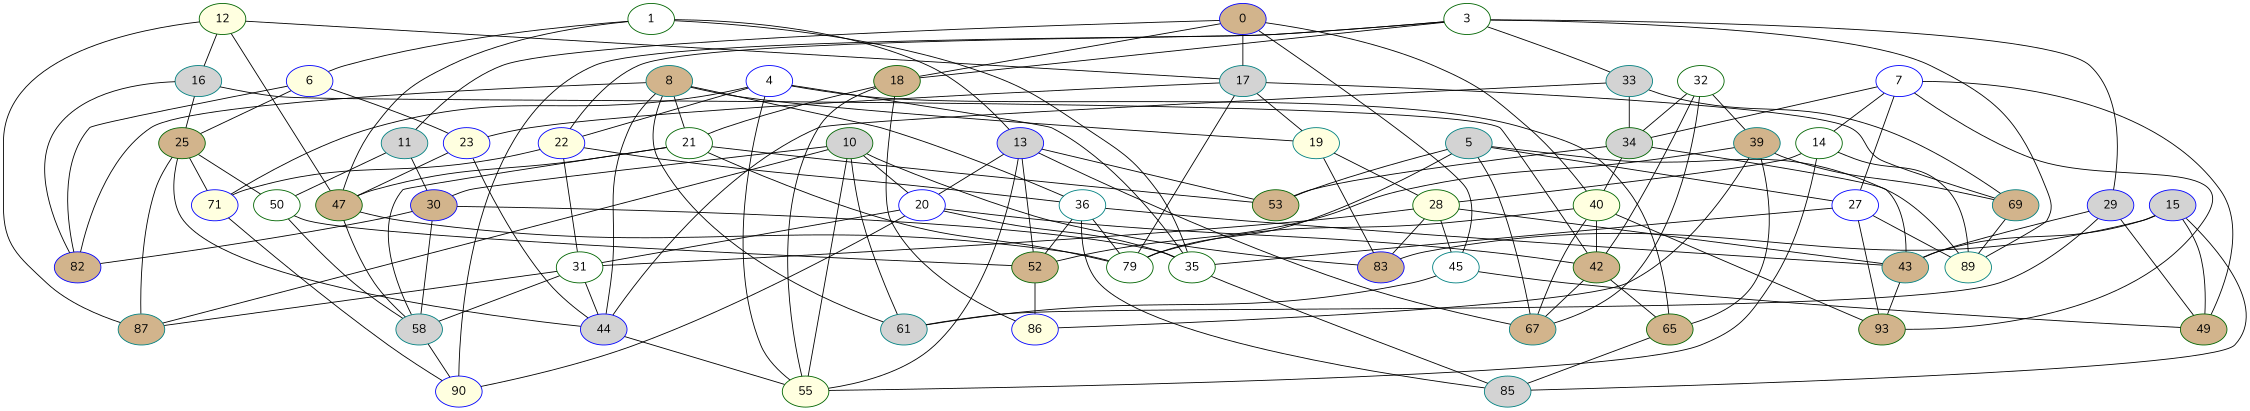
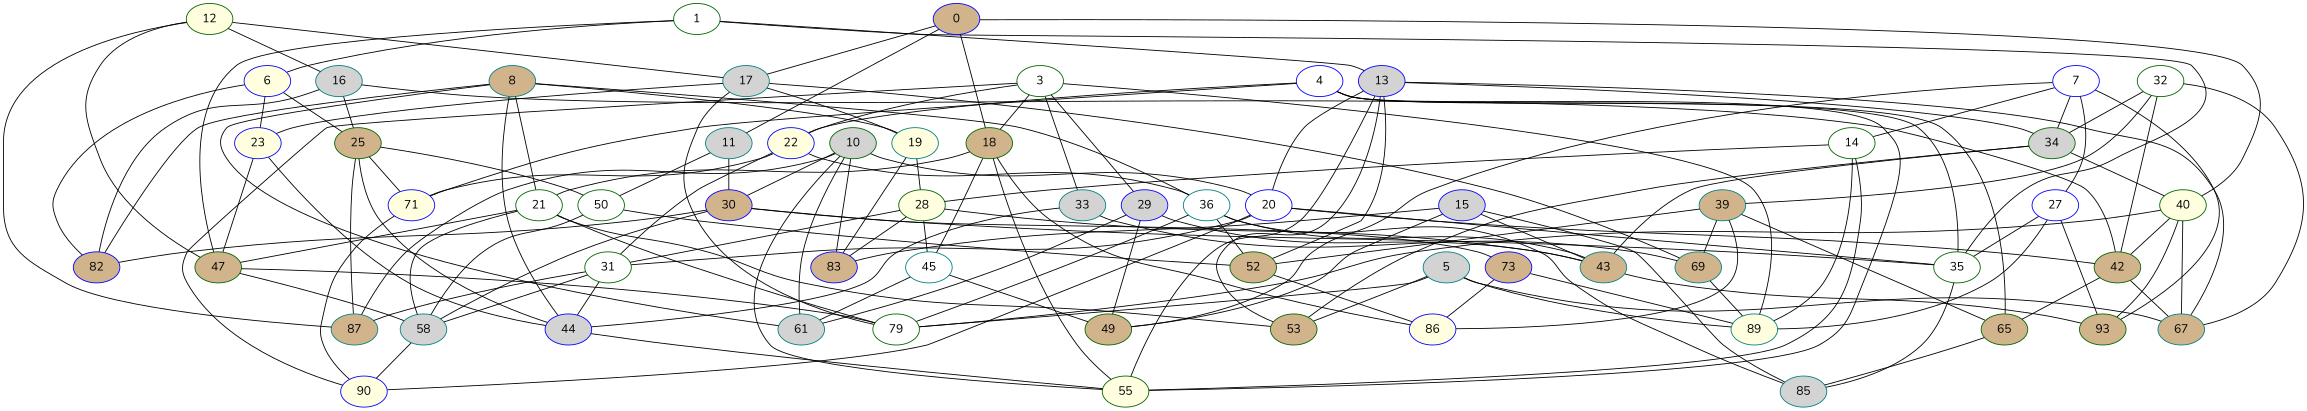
(1629, 112) -> (1768, 100)
(1392, 125) -> (955, 218)
(1645, 172) -> none
none -> (1509, 267)
